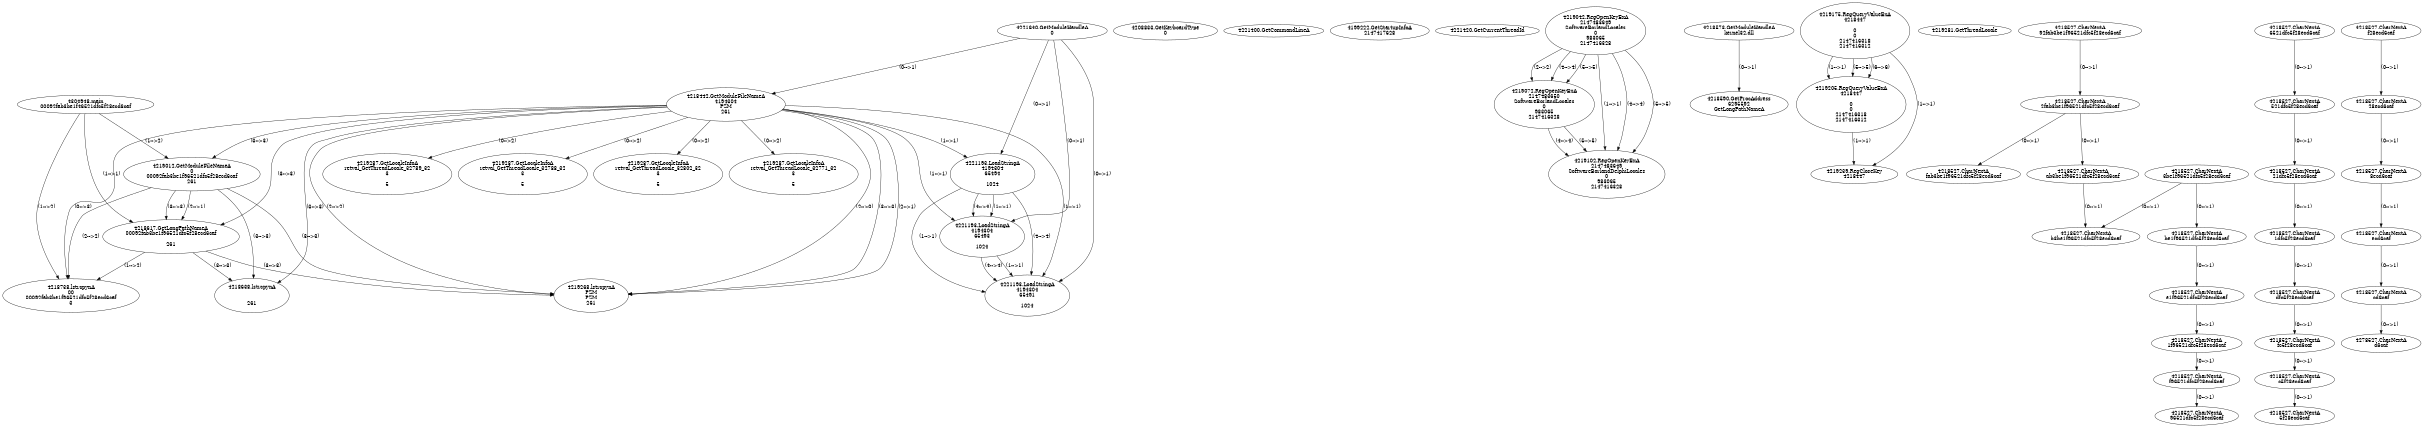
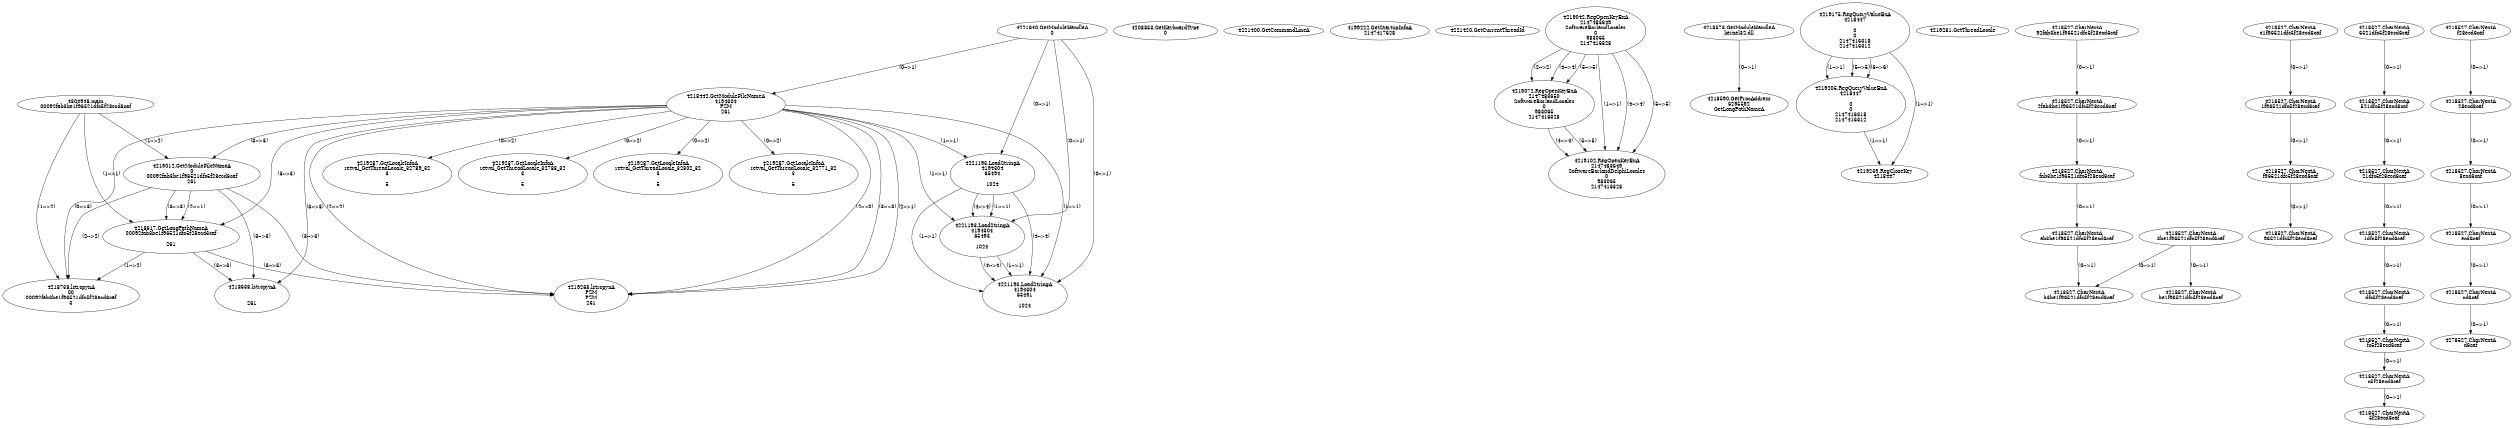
(1165, 31) -> (1165, 31)
(86, 104) -> (86, 104)
(2081, 138) -> (2077, 204)
(2197, 264) -> none
